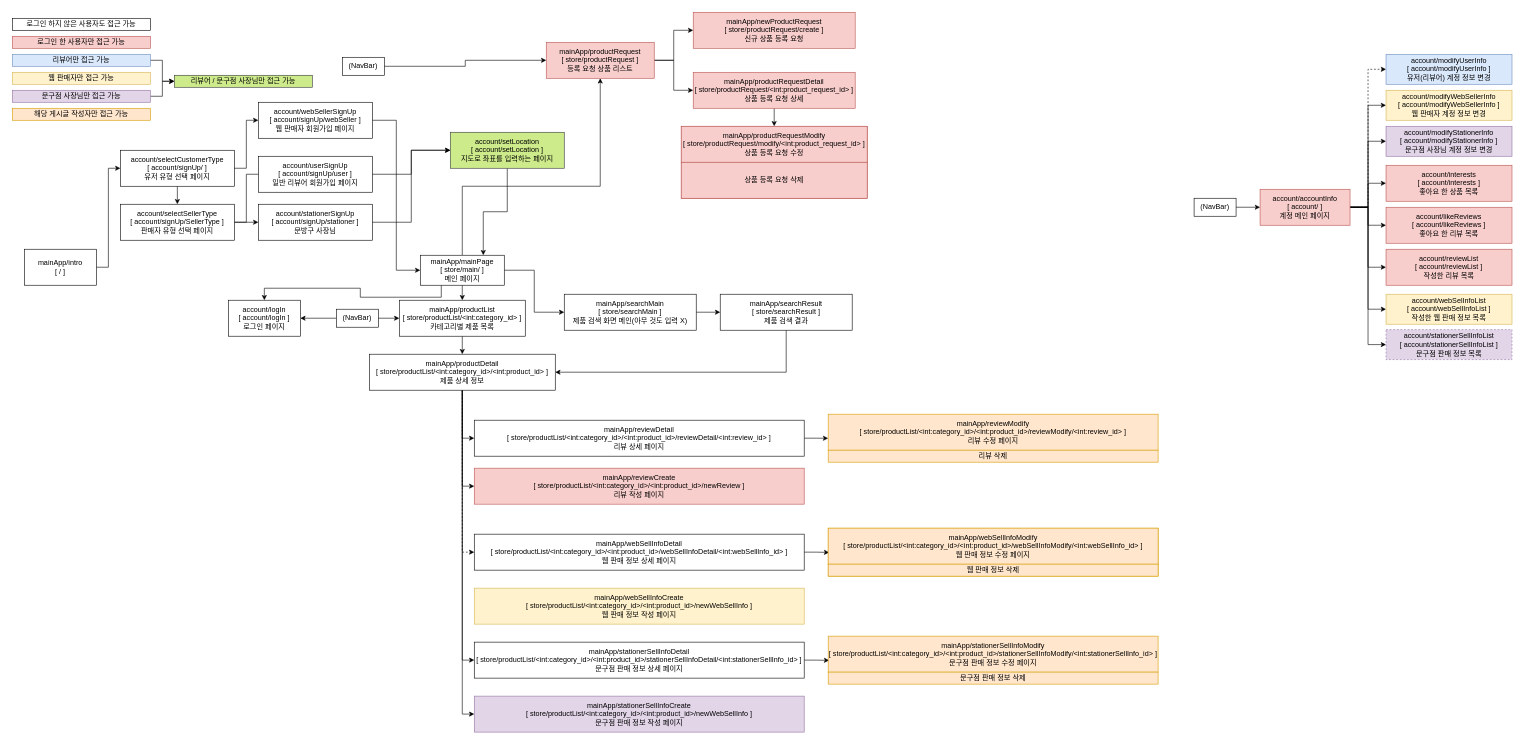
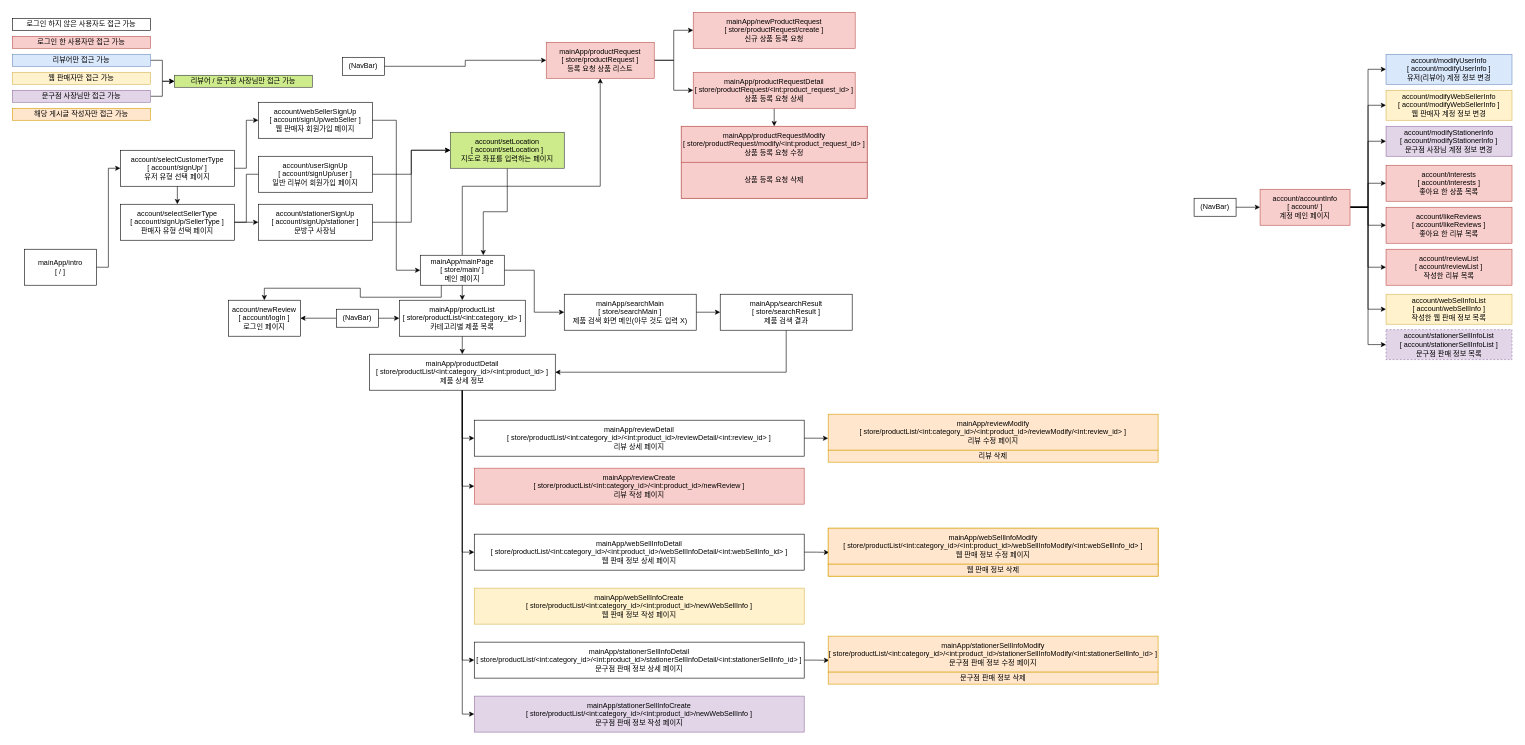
(1368, 79) -> (1368, 79)
(1449, 309) -> (1449, 309)
(264, 318) -> (264, 318)
(467, 552) -> (467, 552)
